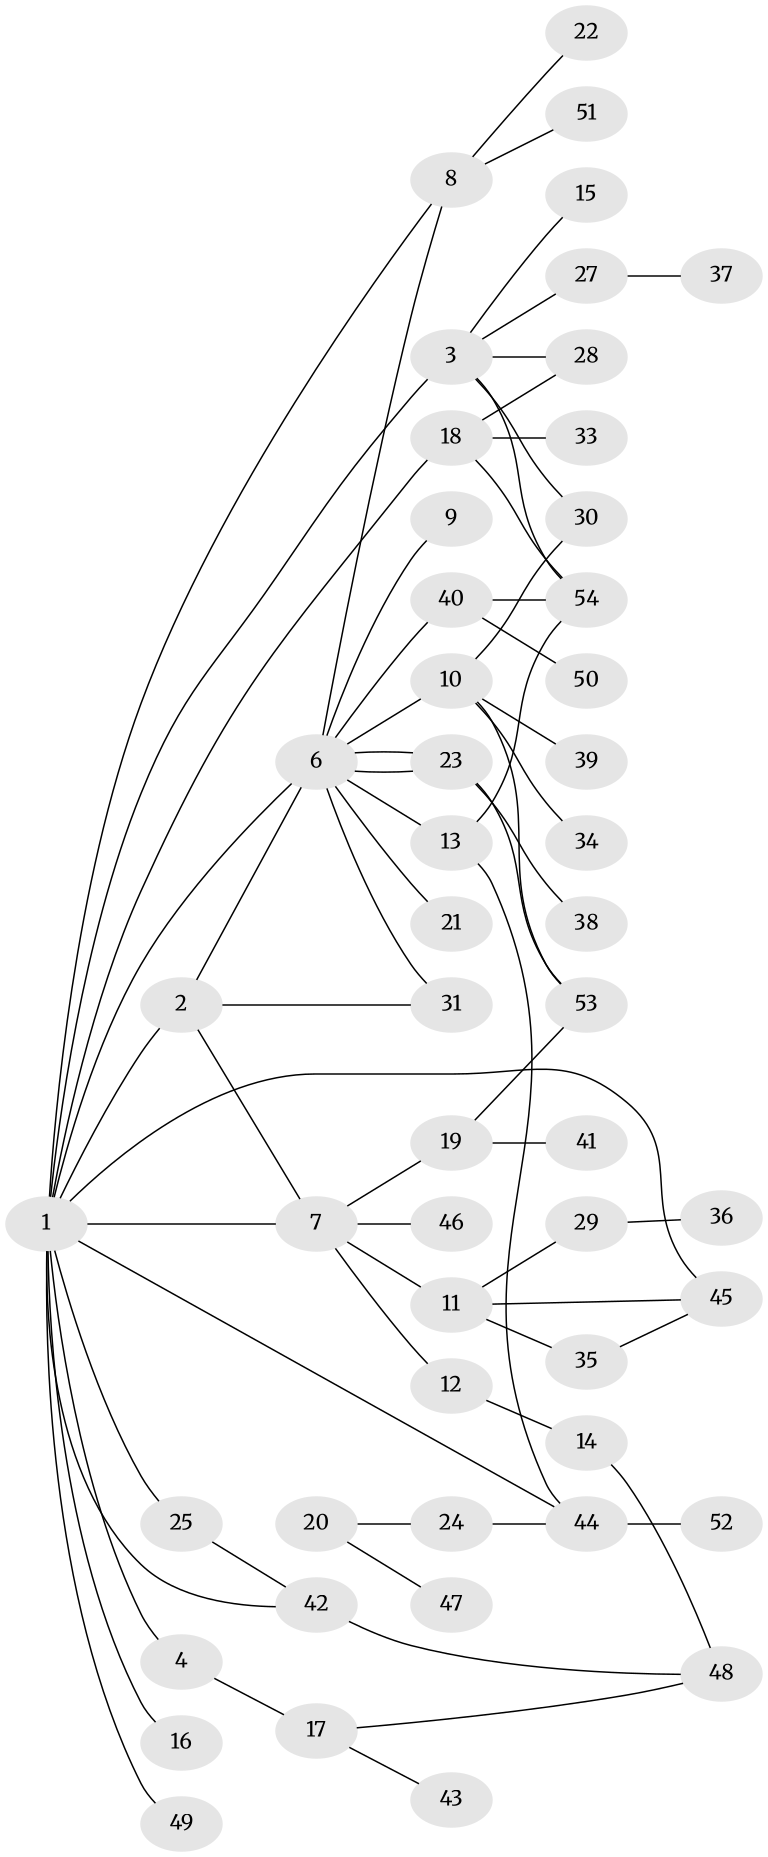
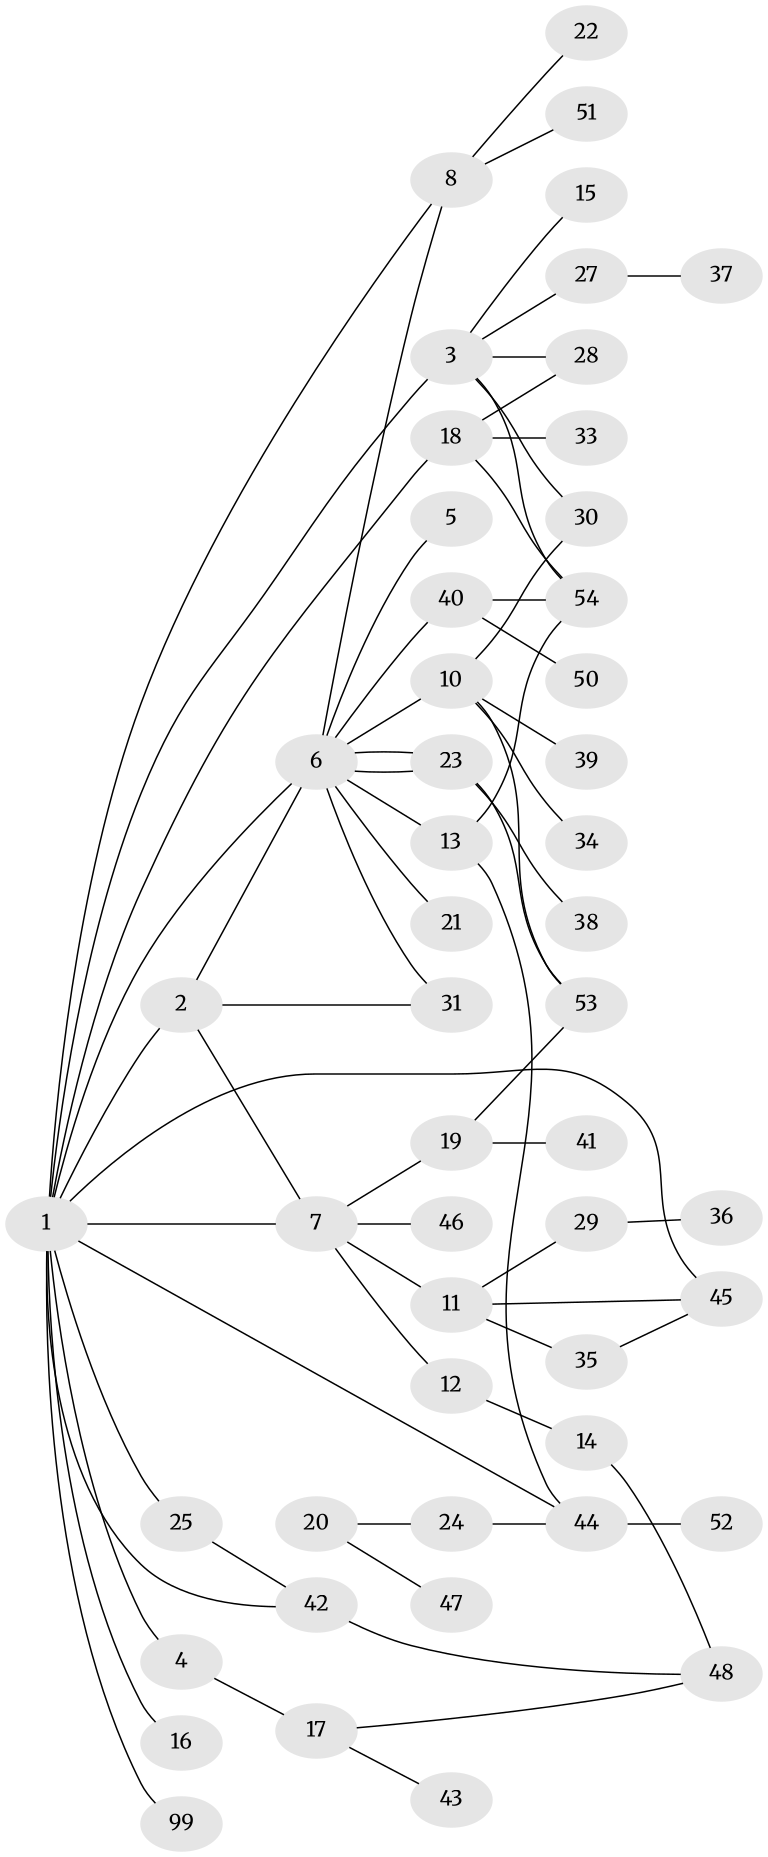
(452, 519) -> (452, 519)
(182, 1824) -> (182, 1824)
